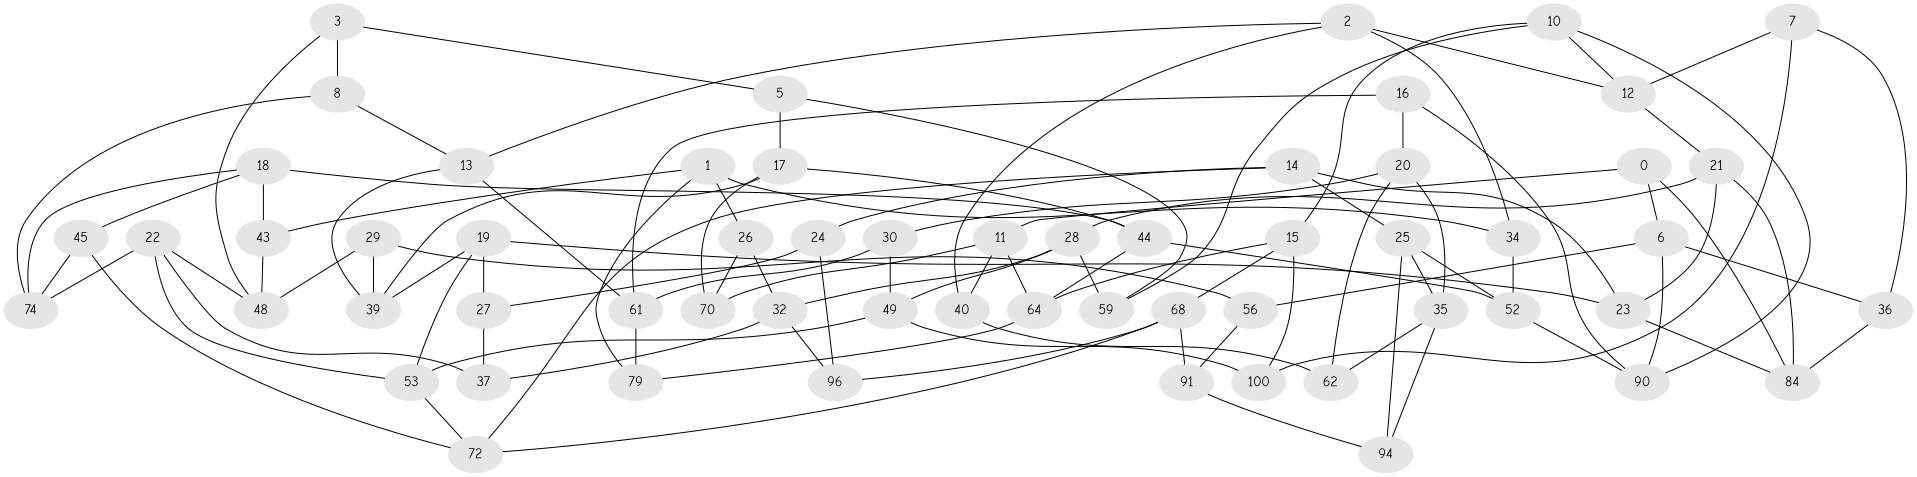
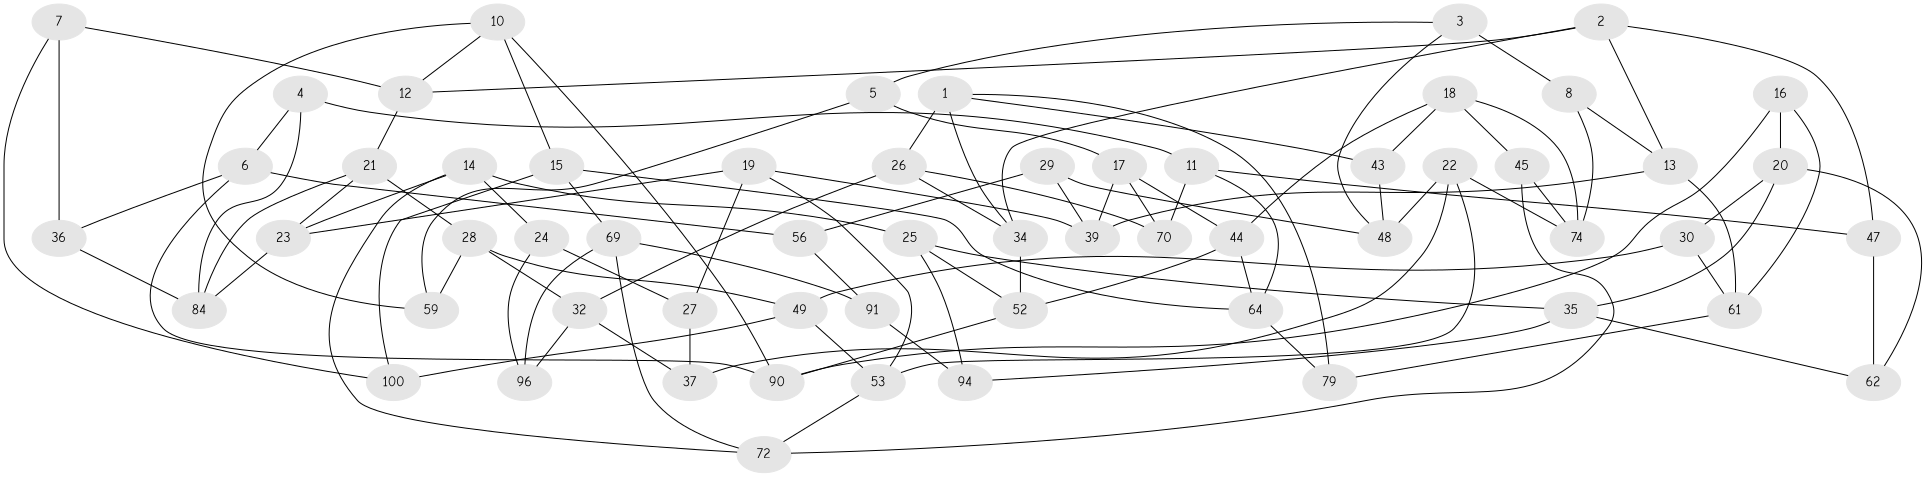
(1644, 166) -> (300, 94)
none -> (974, 211)
(962, 310) -> (1874, 238)
(1179, 310) -> (614, 238)
